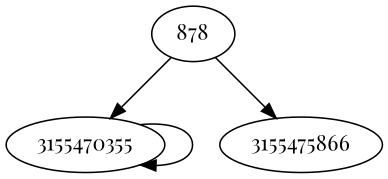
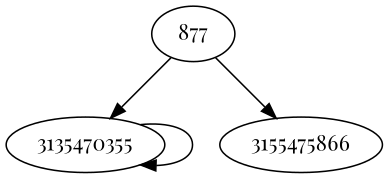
(193, 34) -> (193, 34)
(85, 145) -> (85, 145)
